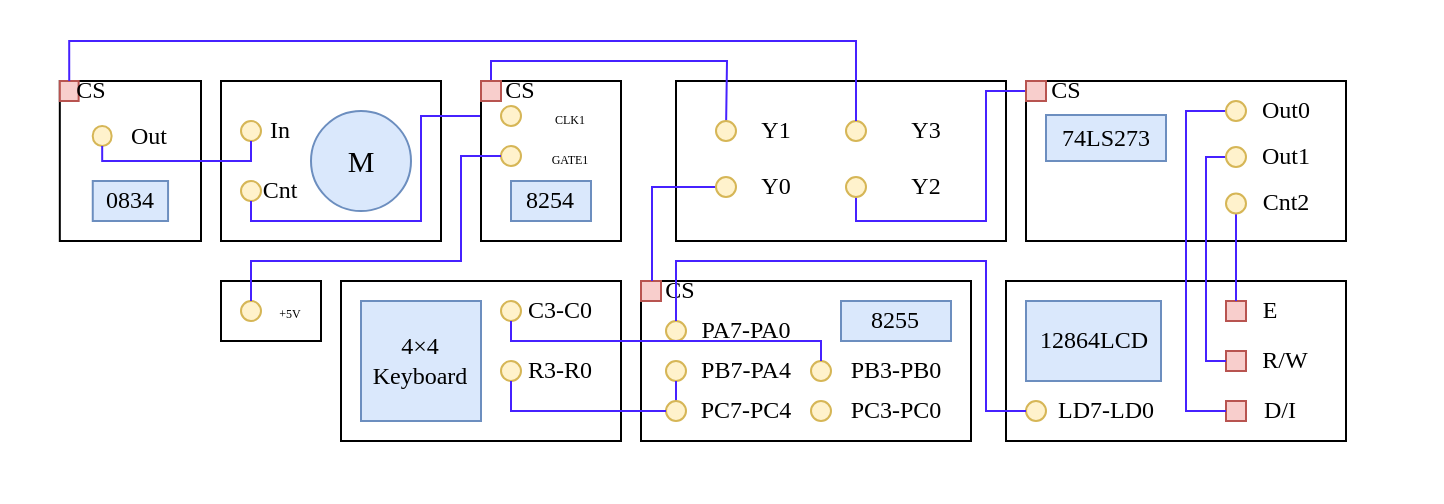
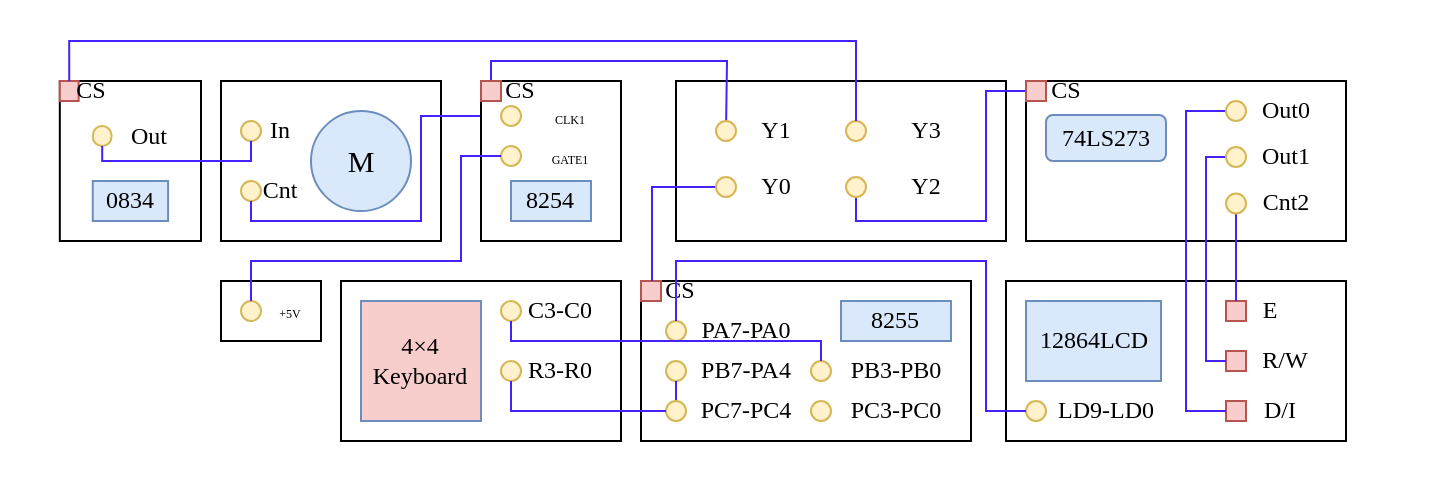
(1106, 138) -> (1106, 138)
(421, 361) -> (421, 361)
(1107, 411) -> (1107, 411)
